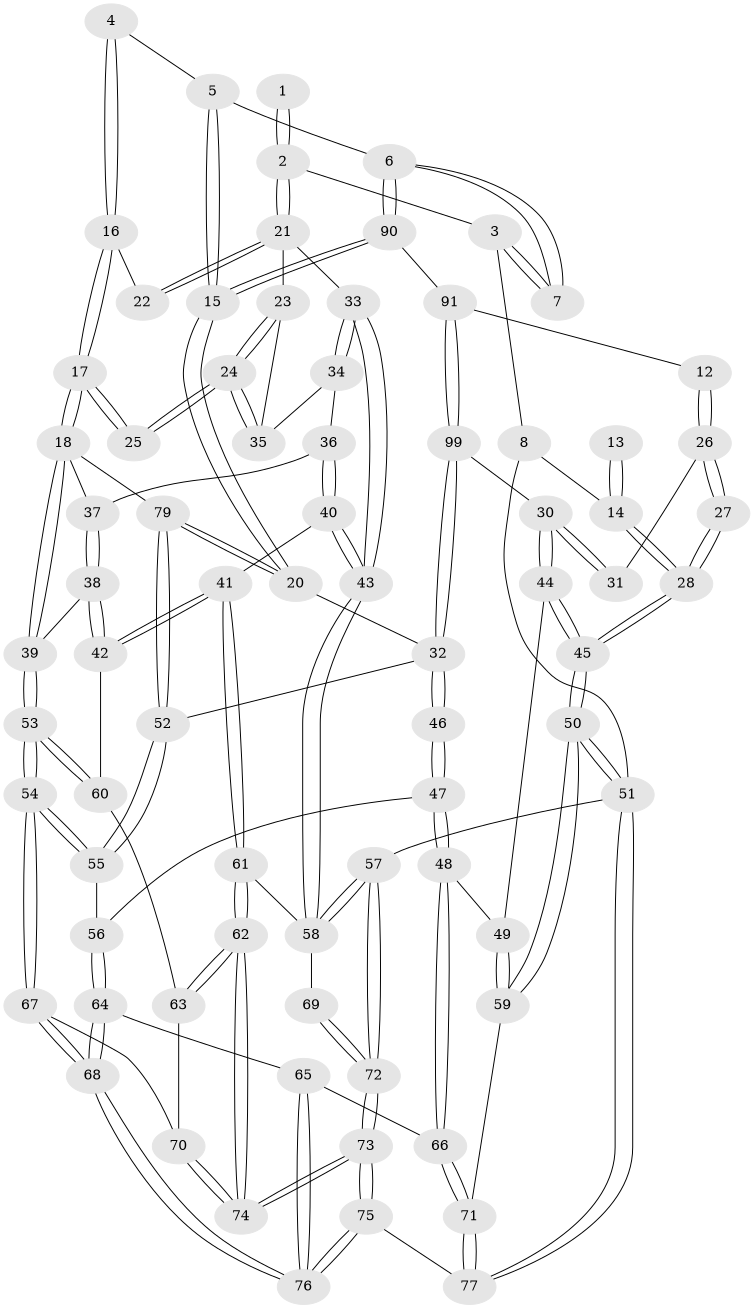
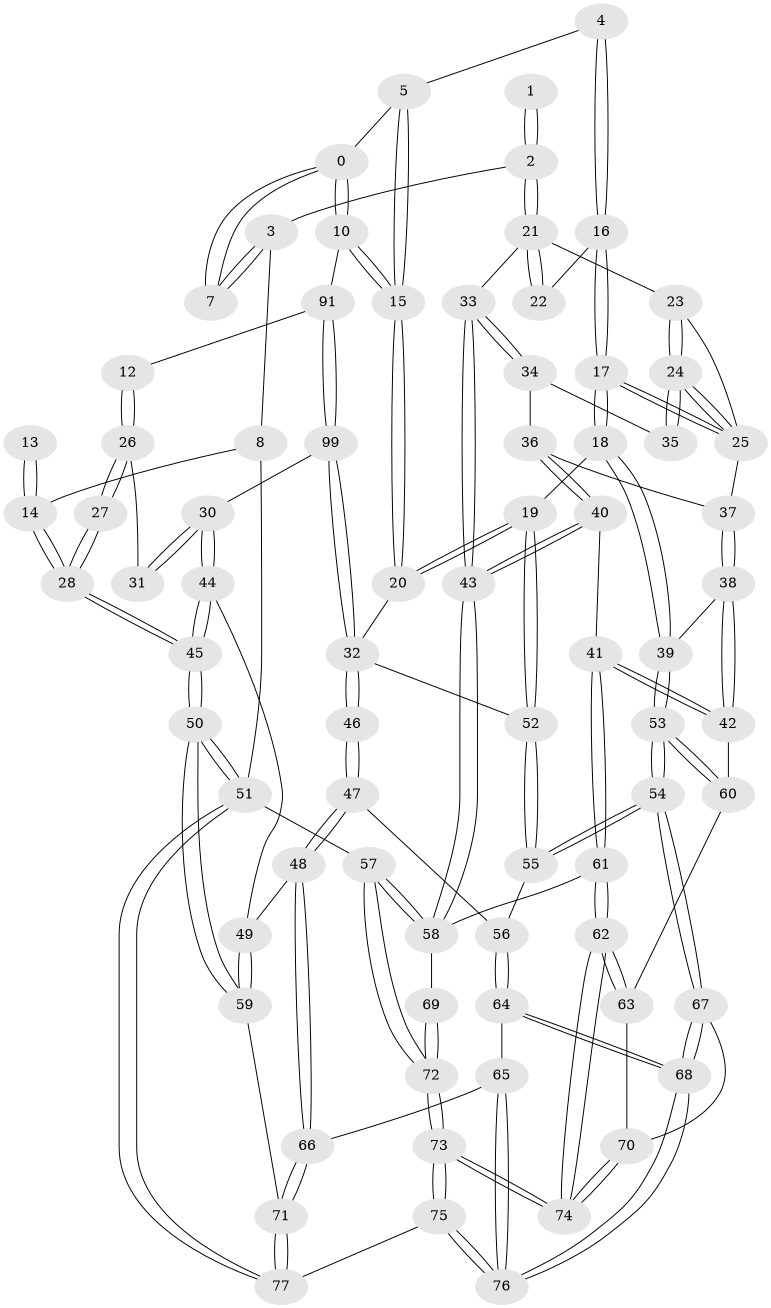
(390, 162) -> (342, 162)
(390, 232) -> (342, 232)
(271, 373) -> (717, 370)
(78, 478) -> (735, 478)
(163, 514) -> (530, 514)
